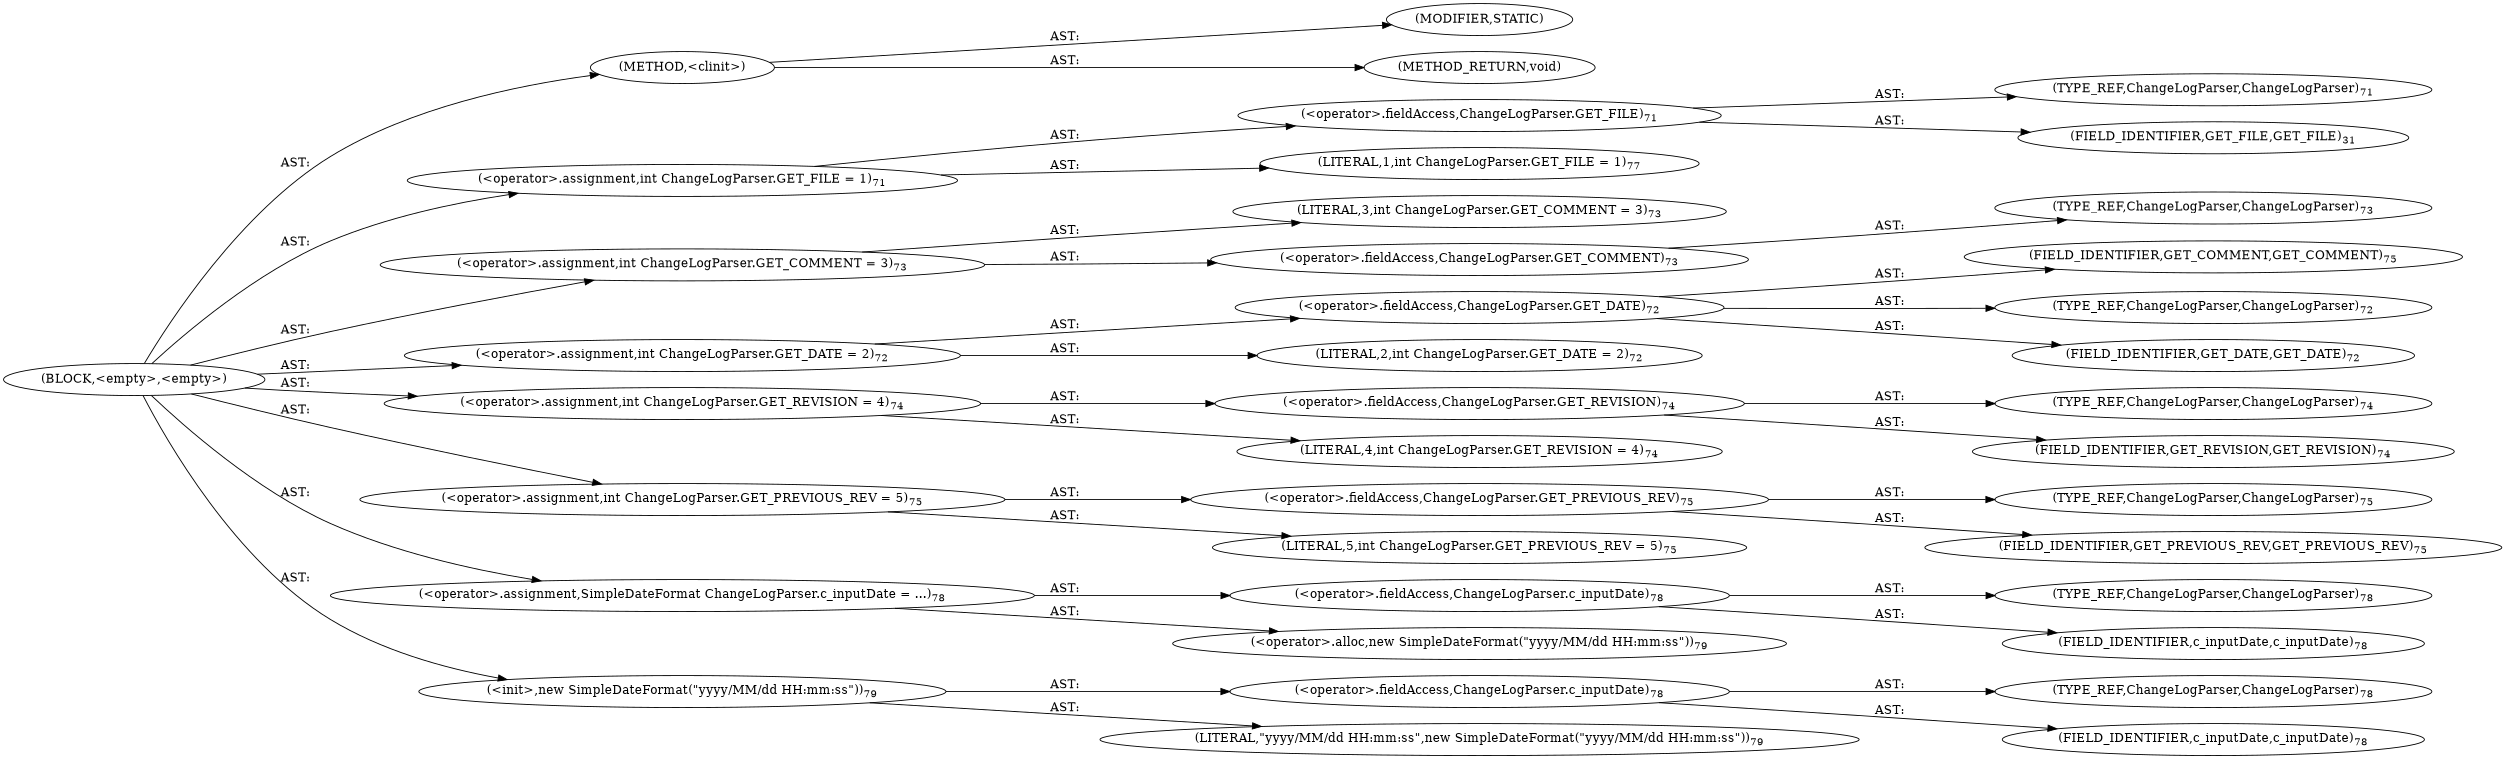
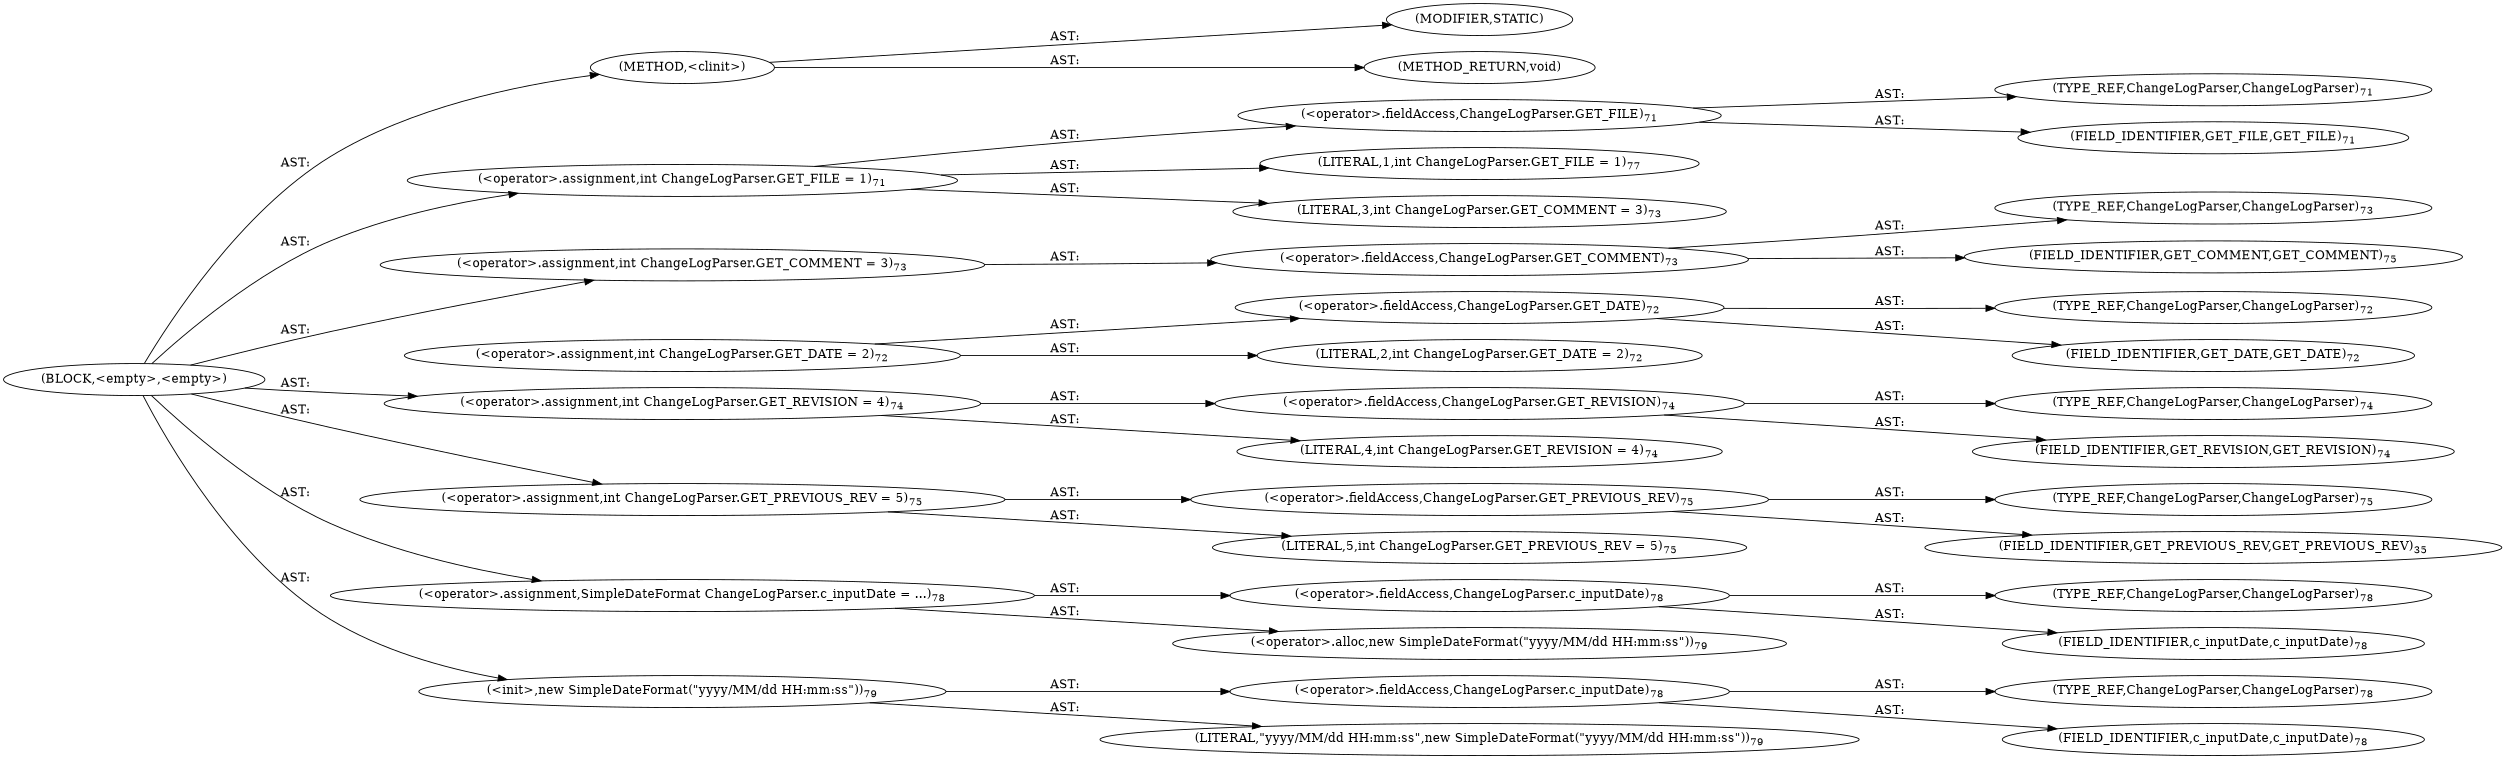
(2349, 136) -> (2349, 136)
(1077, 237) -> (1085, 196)
(1852, 284) -> (1852, 258)
(355, 370) -> none
(2421, 546) -> (2421, 546)
